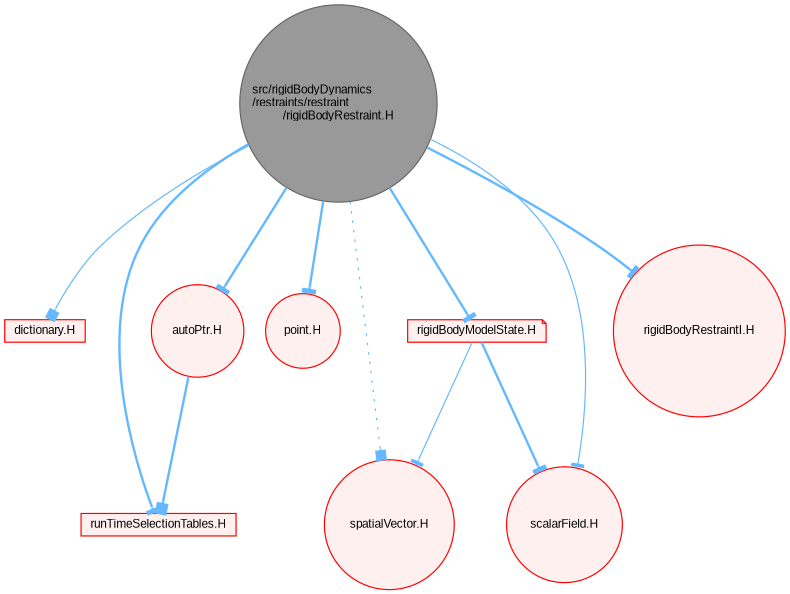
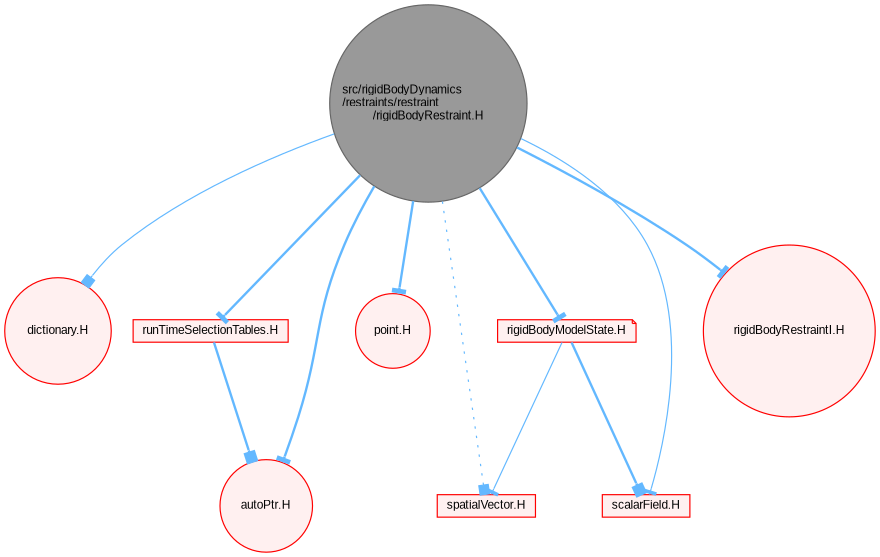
(45, 331) -> (58, 331)
(510, 404) -> (604, 413)
(176, 439) -> (231, 396)
(389, 525) -> (486, 506)
(564, 525) -> (646, 506)
